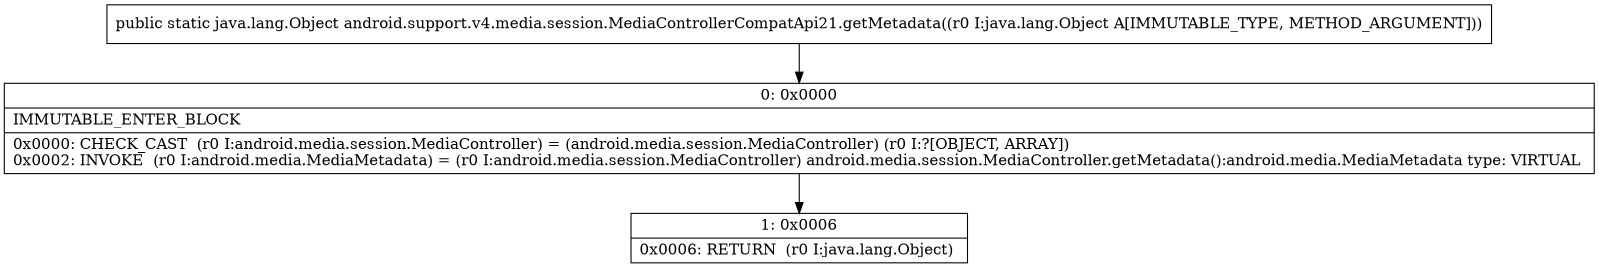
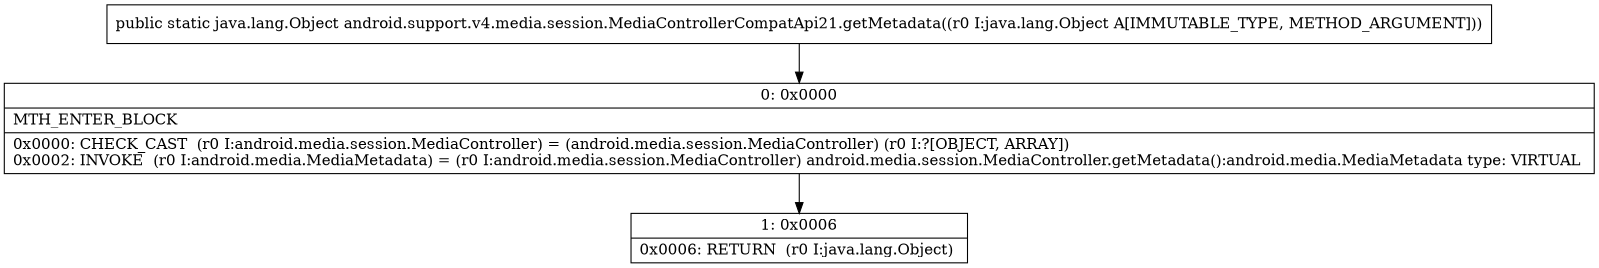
(127, 120) -> (96, 120)
